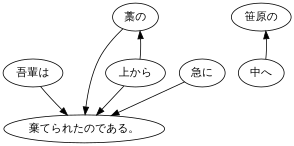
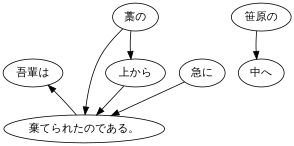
(141, 49) -> (130, 41)
(266, 49) -> (256, 41)
(51, 98) -> (65, 103)
